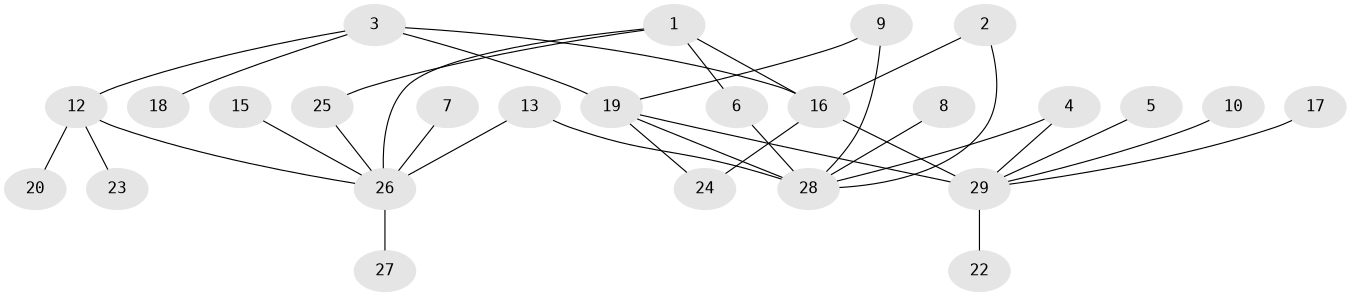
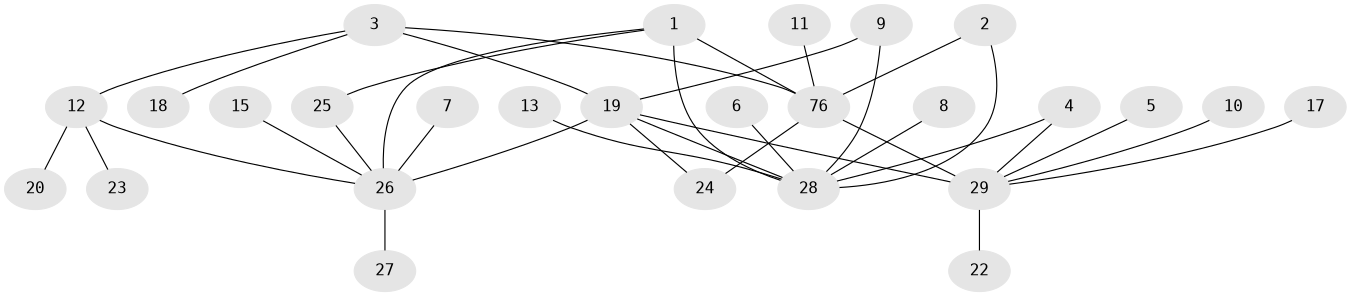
none -> (800, 25)
(700, 59) -> (704, 137)
(819, 107) -> (819, 107)
(457, 148) -> (501, 153)
